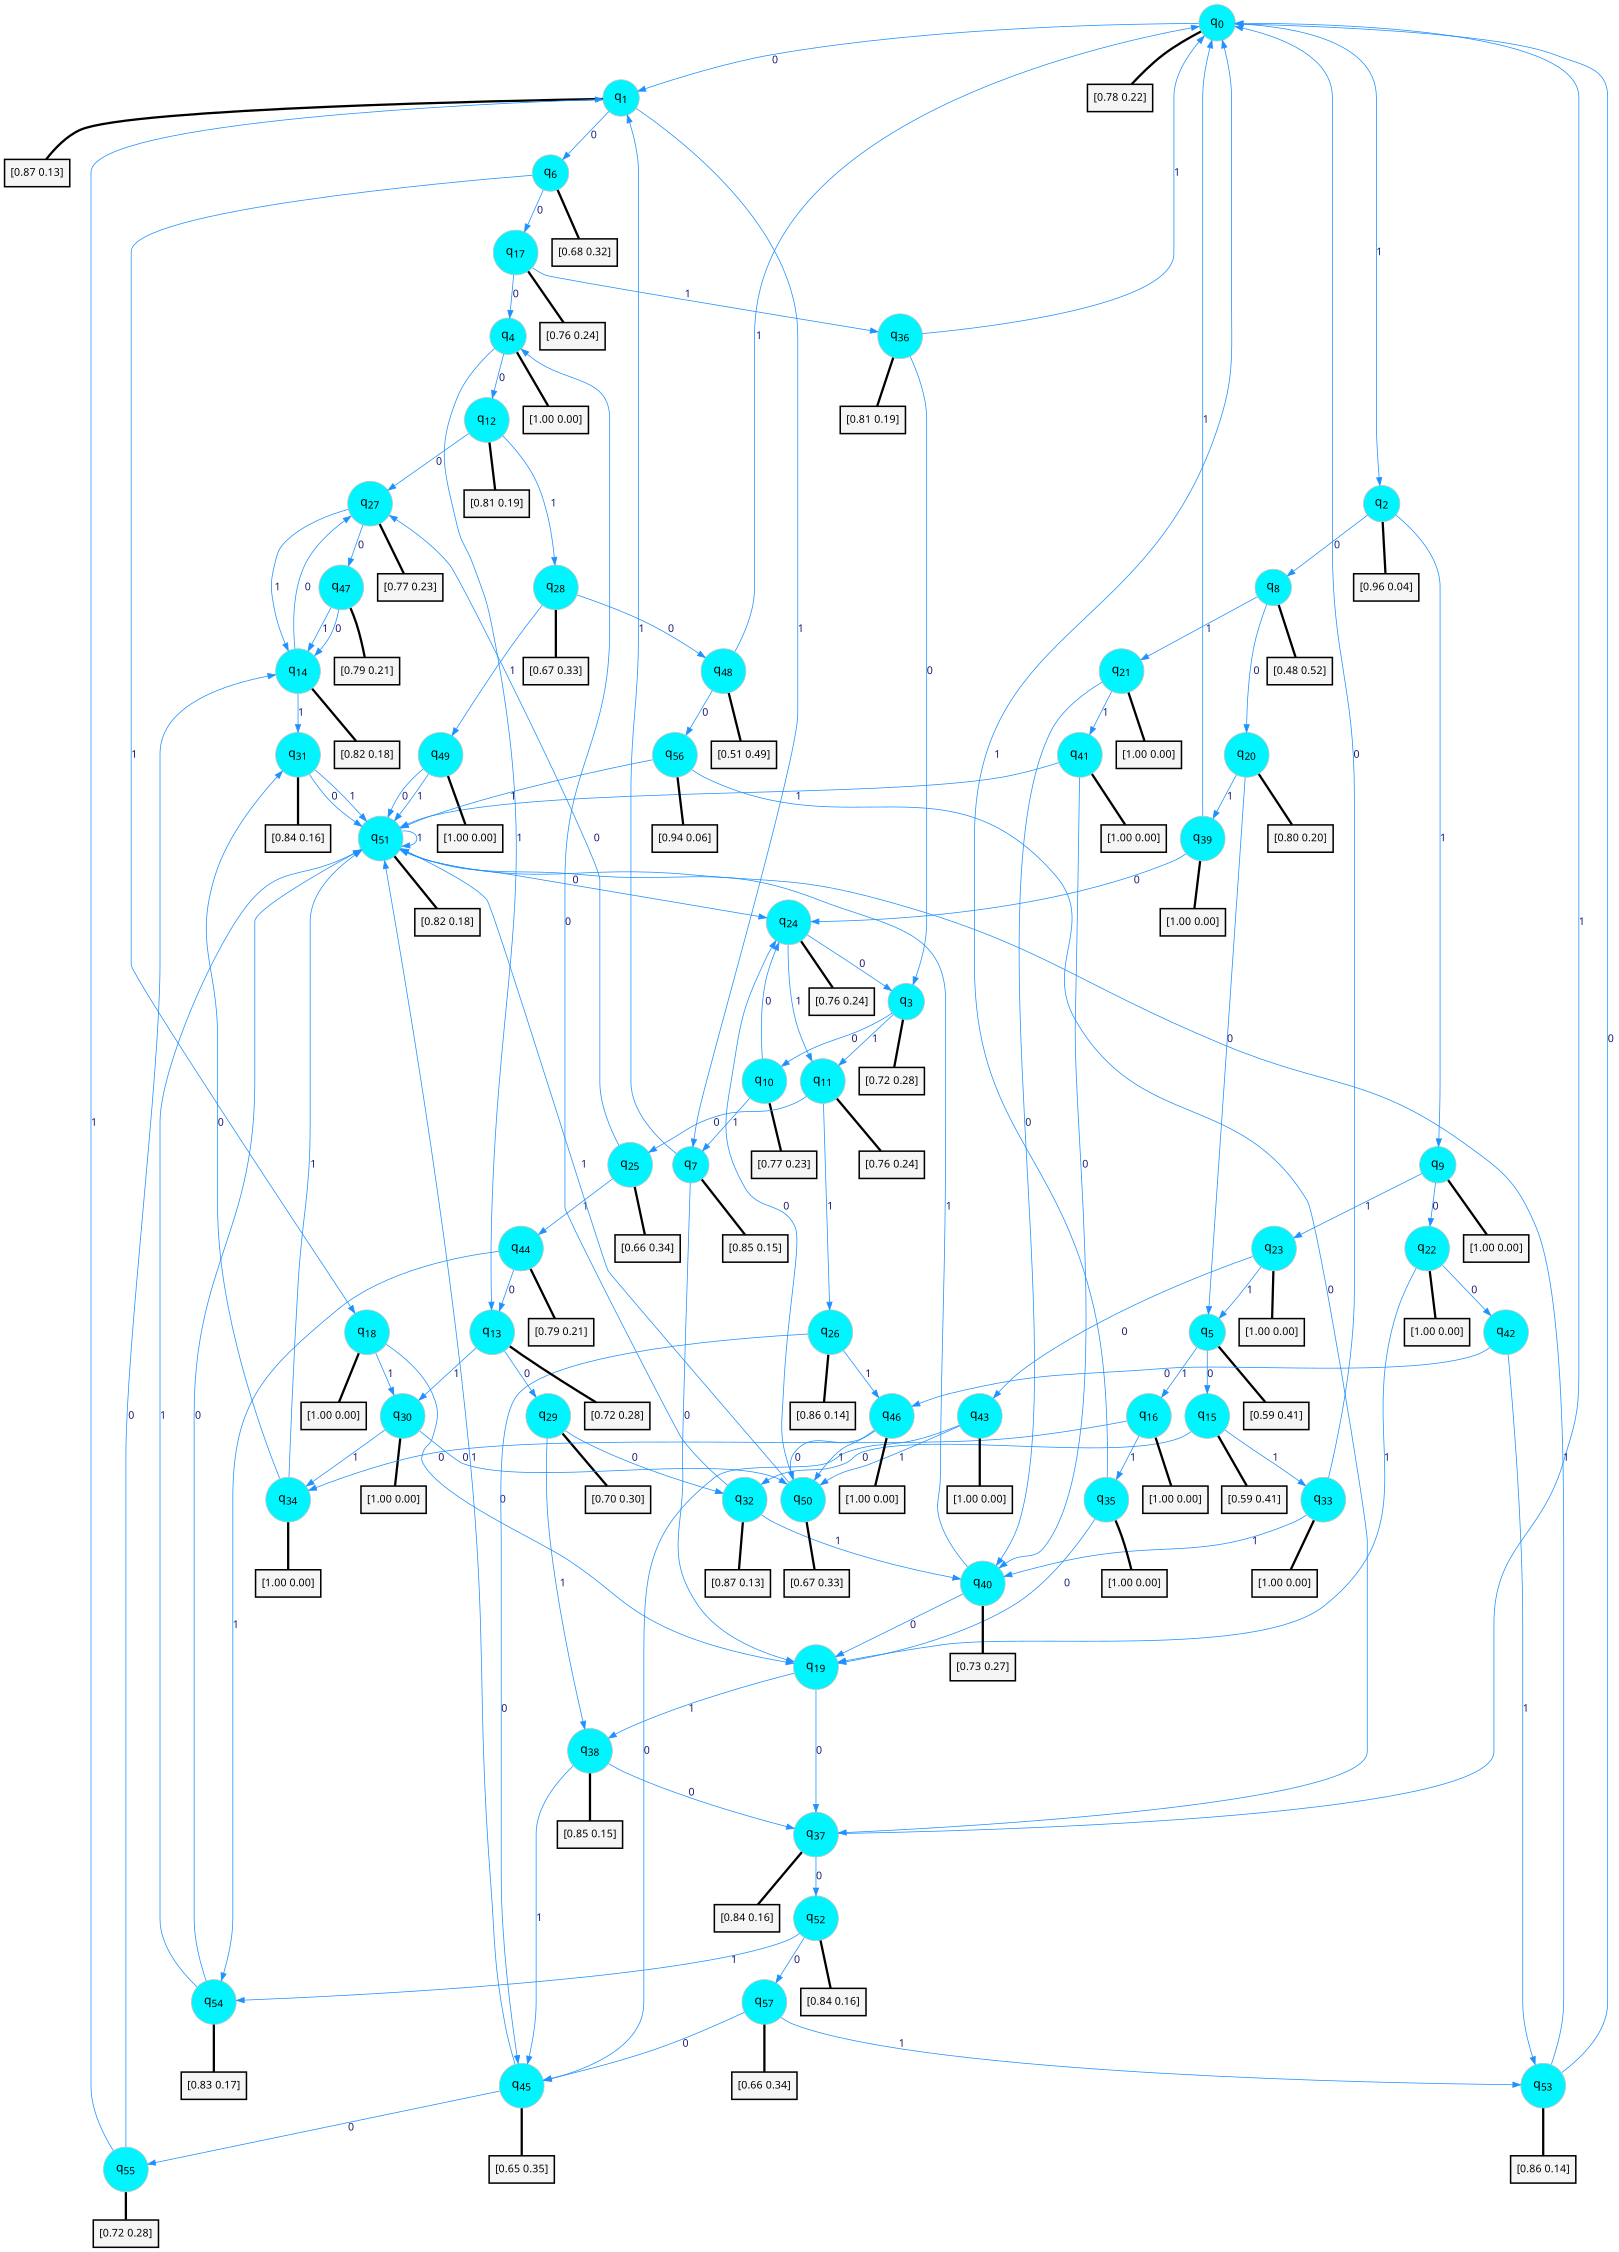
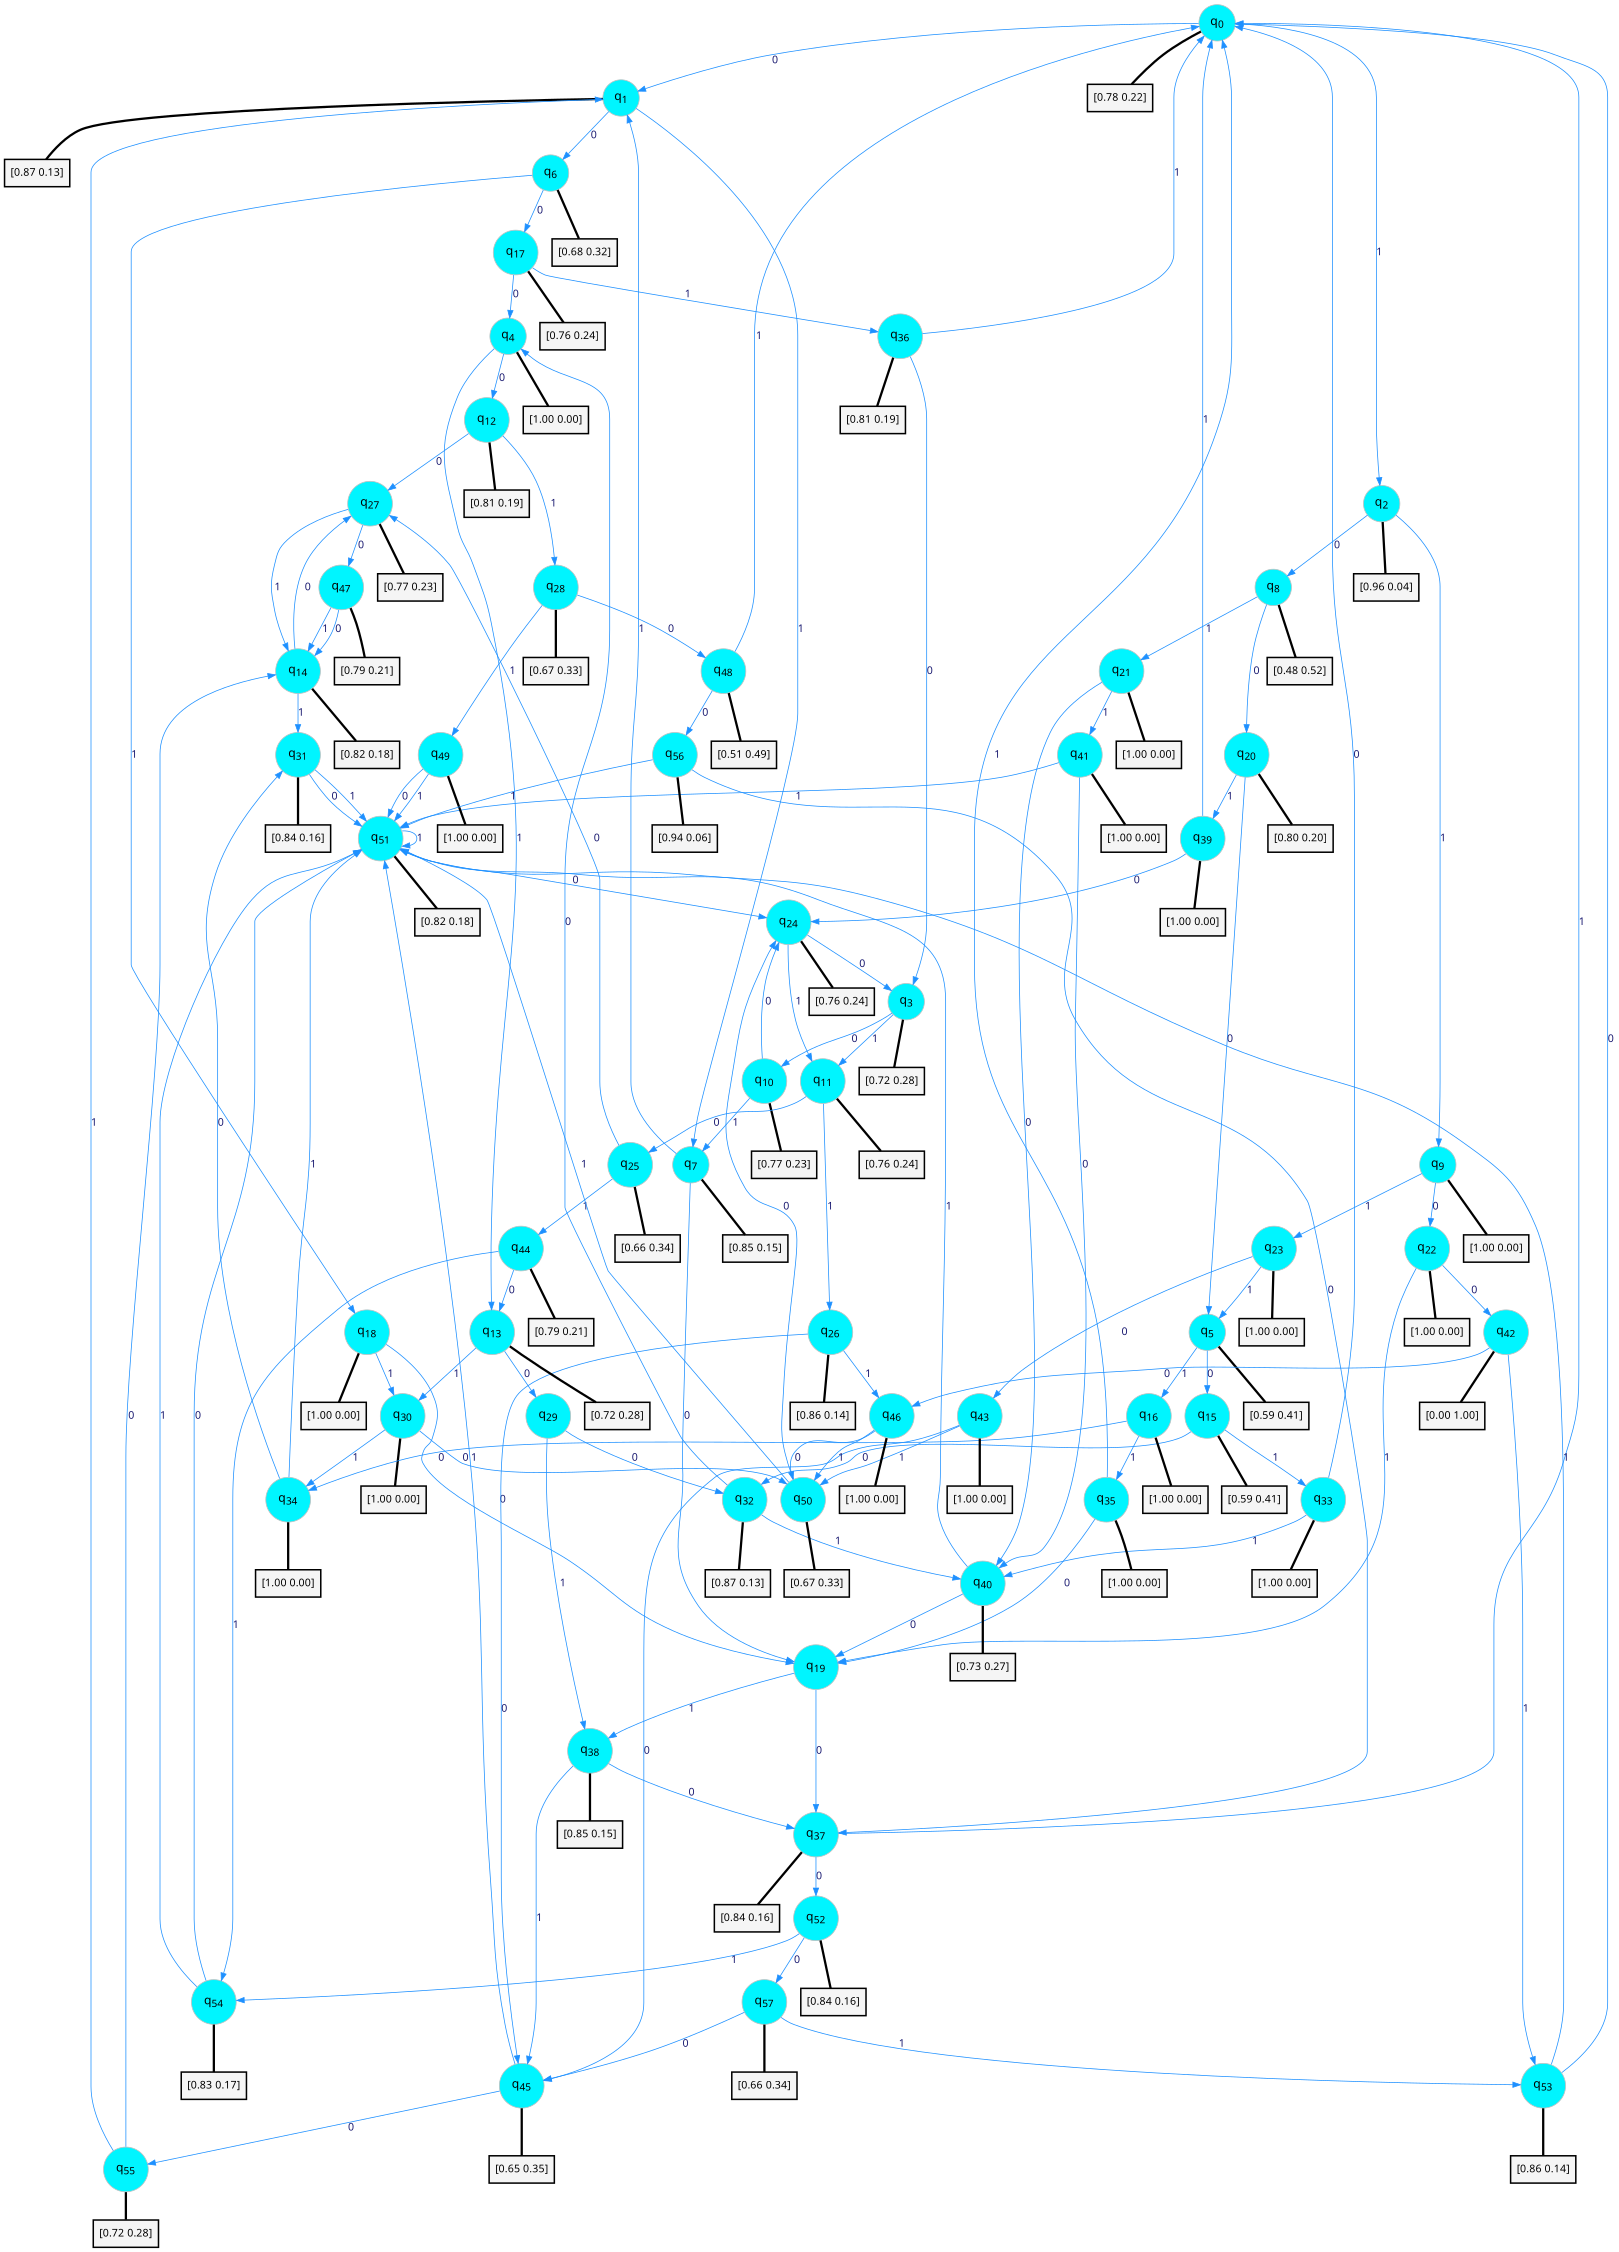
none -> (1452, 1416)
(618, 1500) -> none
